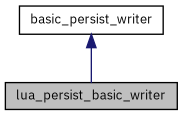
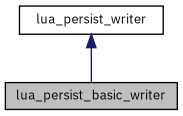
(91, 20) -> (91, 20)
